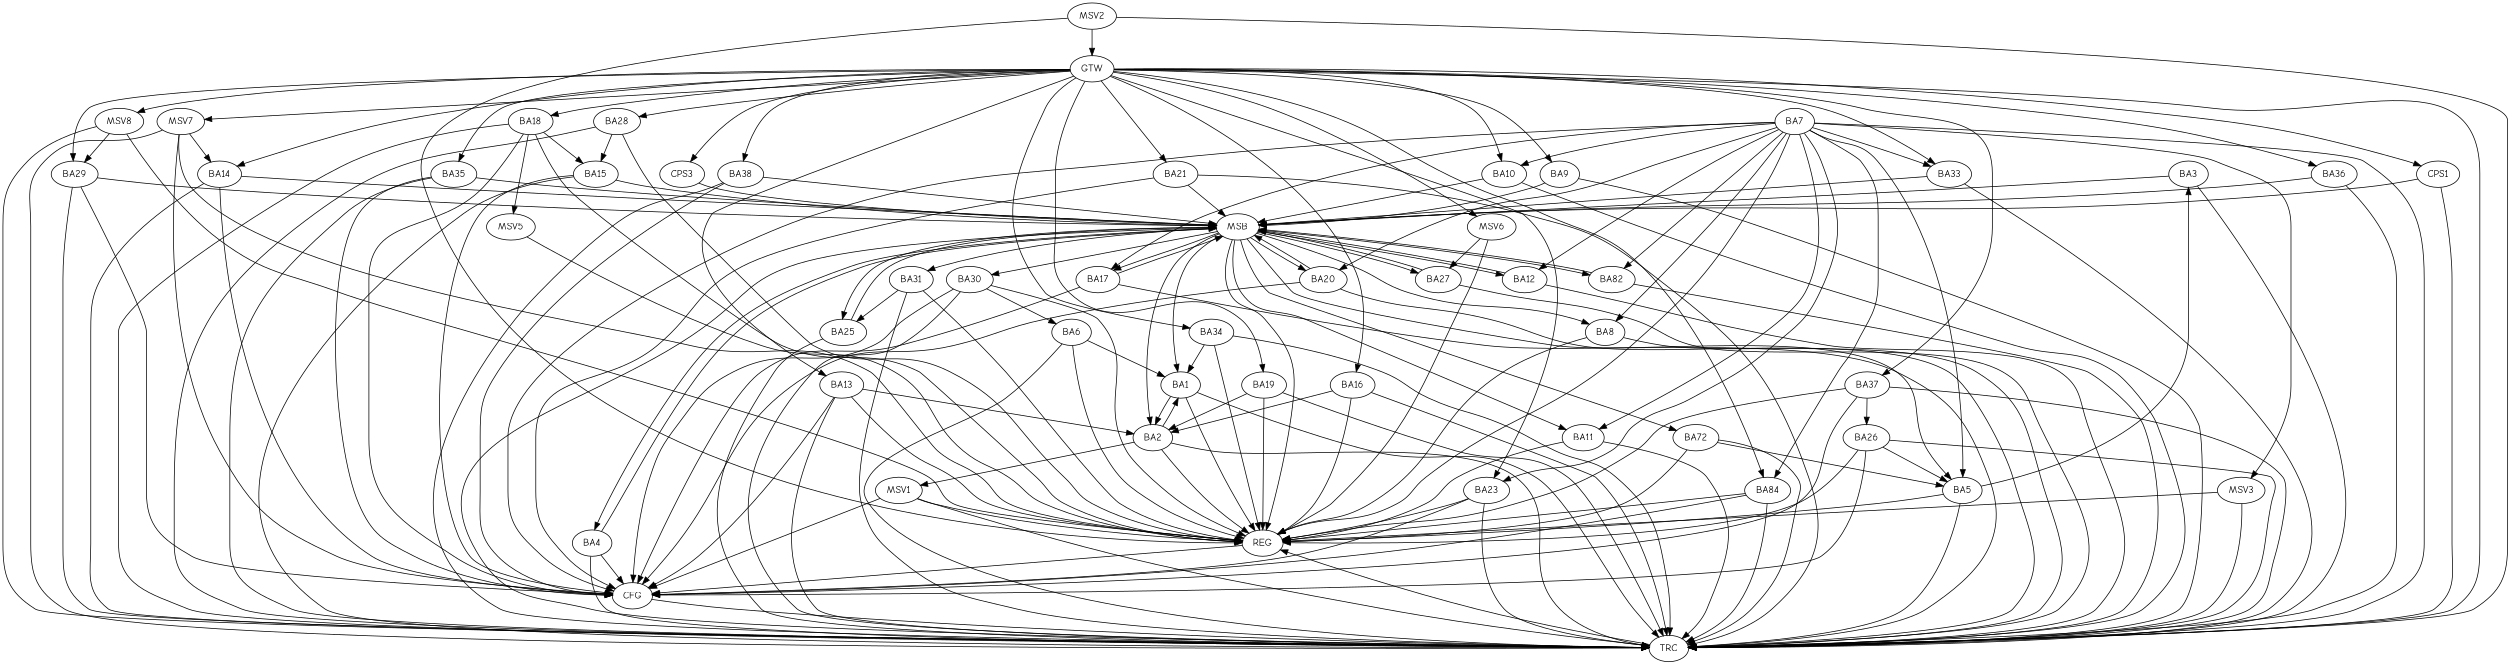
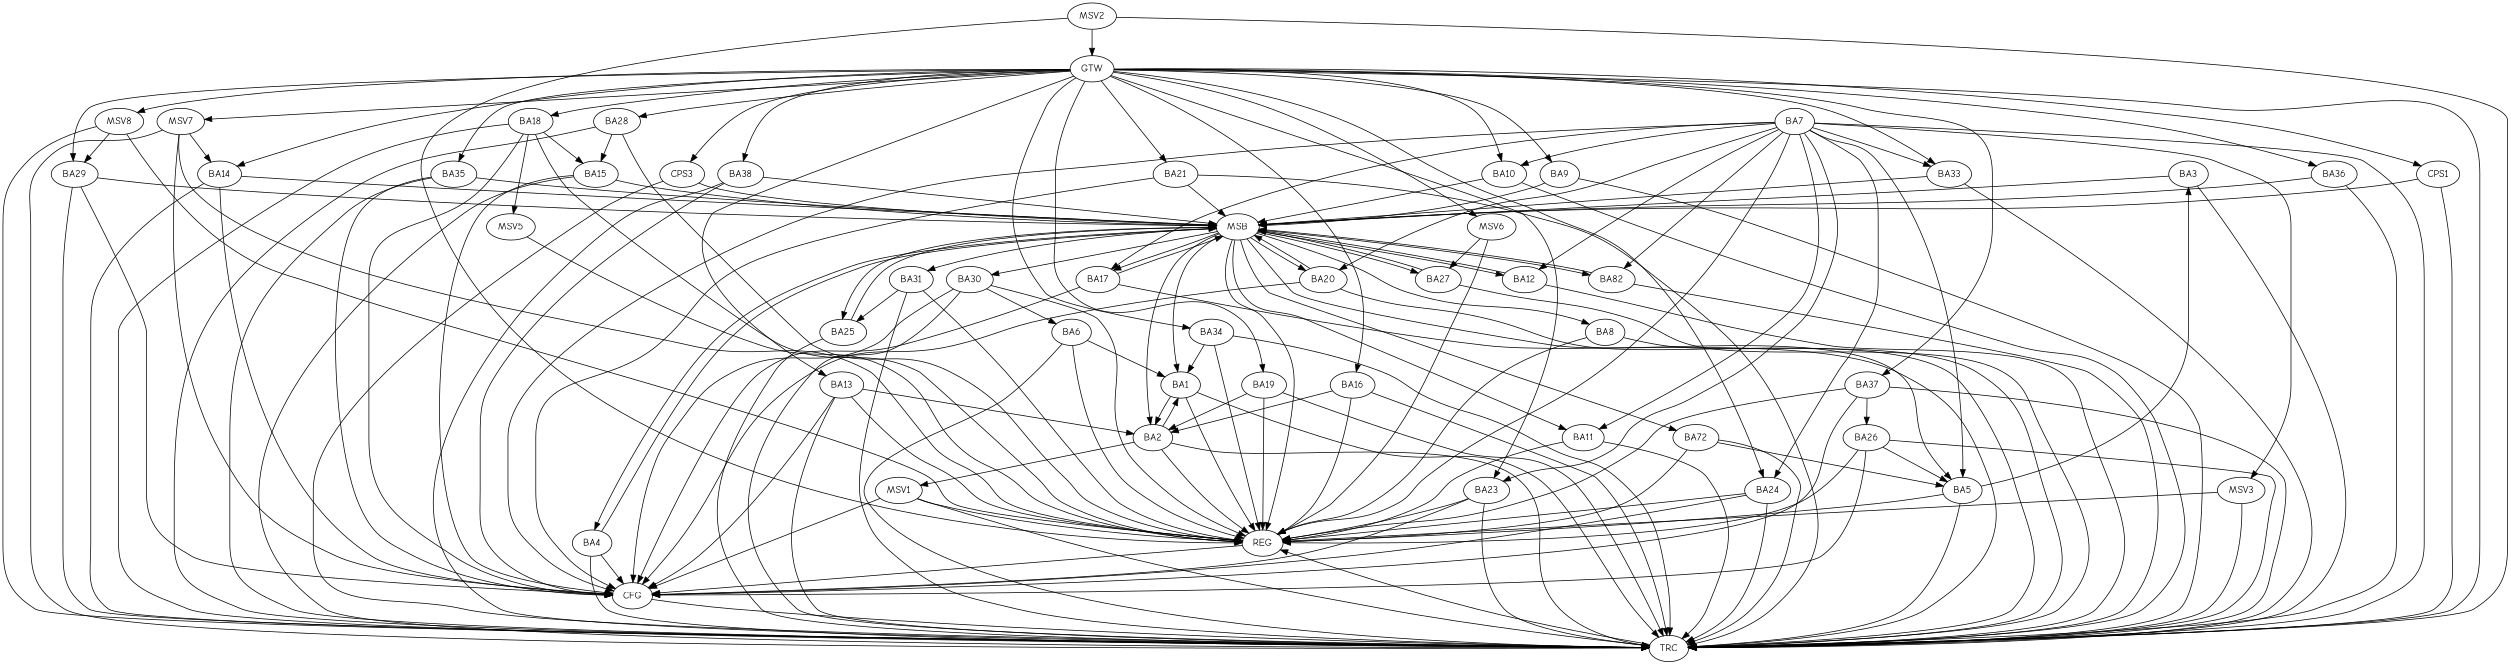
(1707, 228) -> none
(1768, 490) -> (1768, 490)
(551, 601) -> (458, 608)
